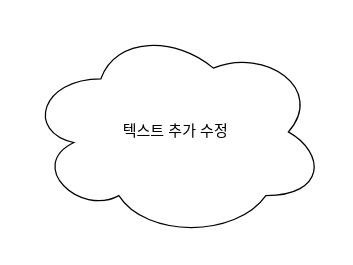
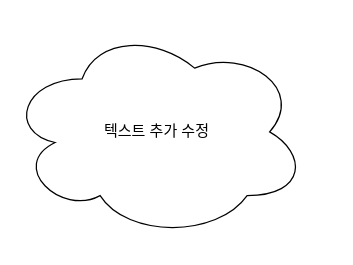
(176, 132) -> (157, 132)
